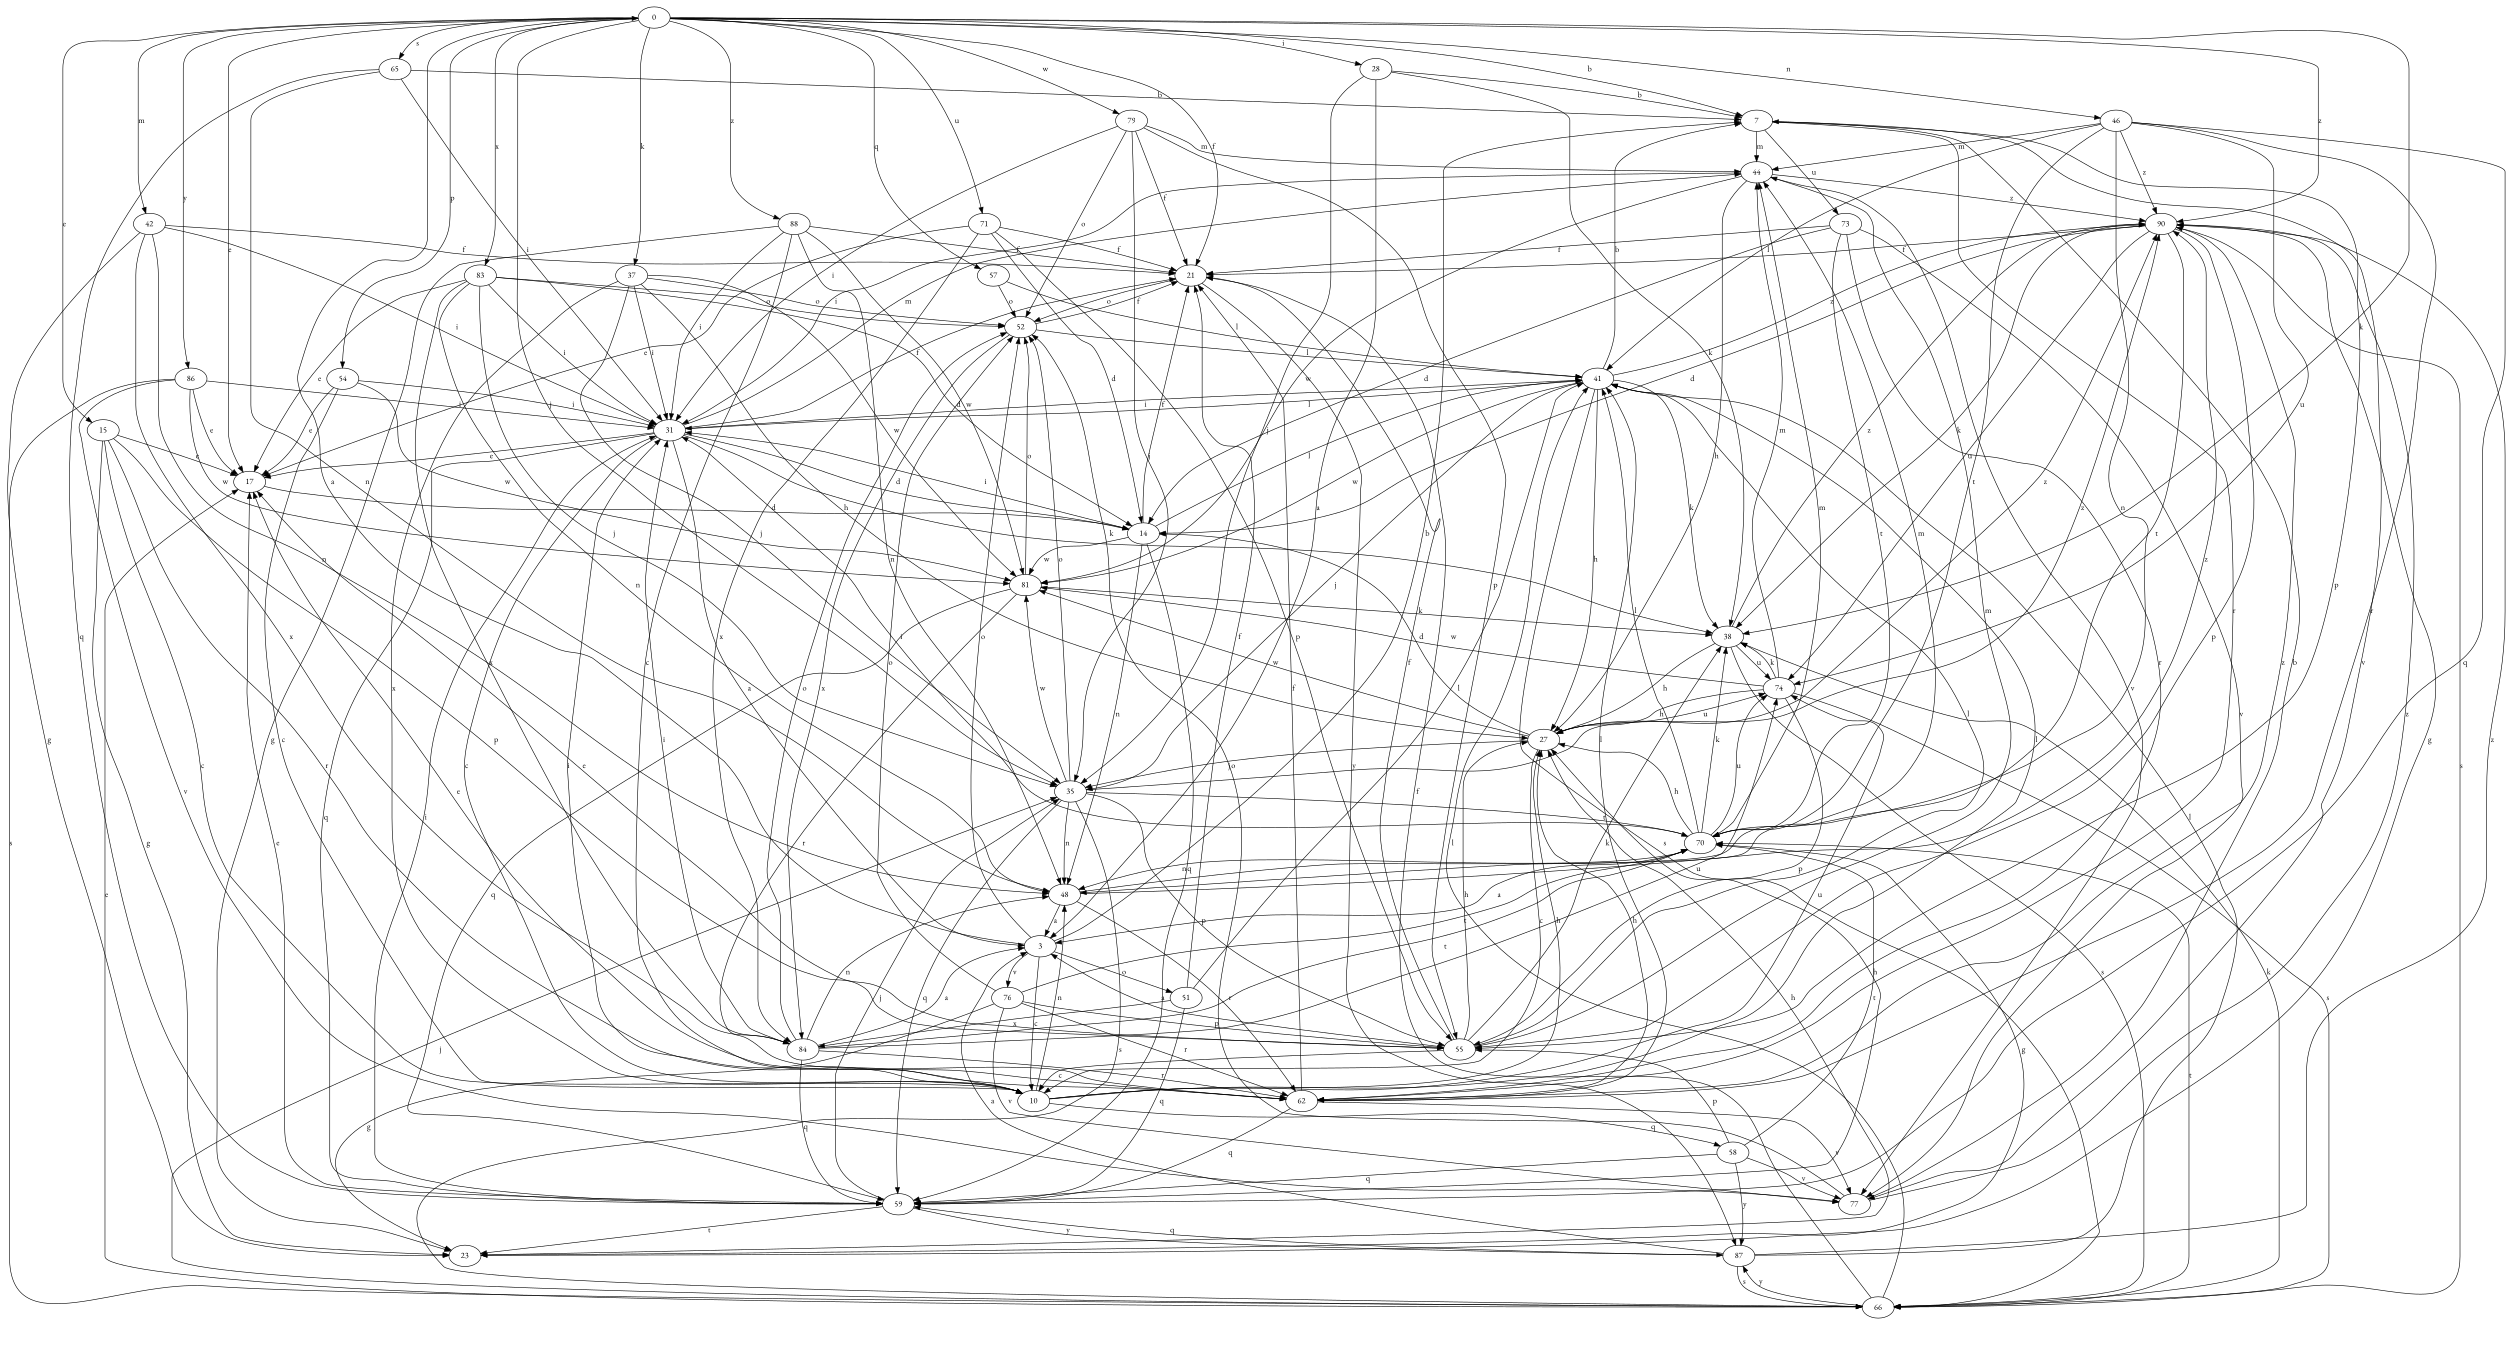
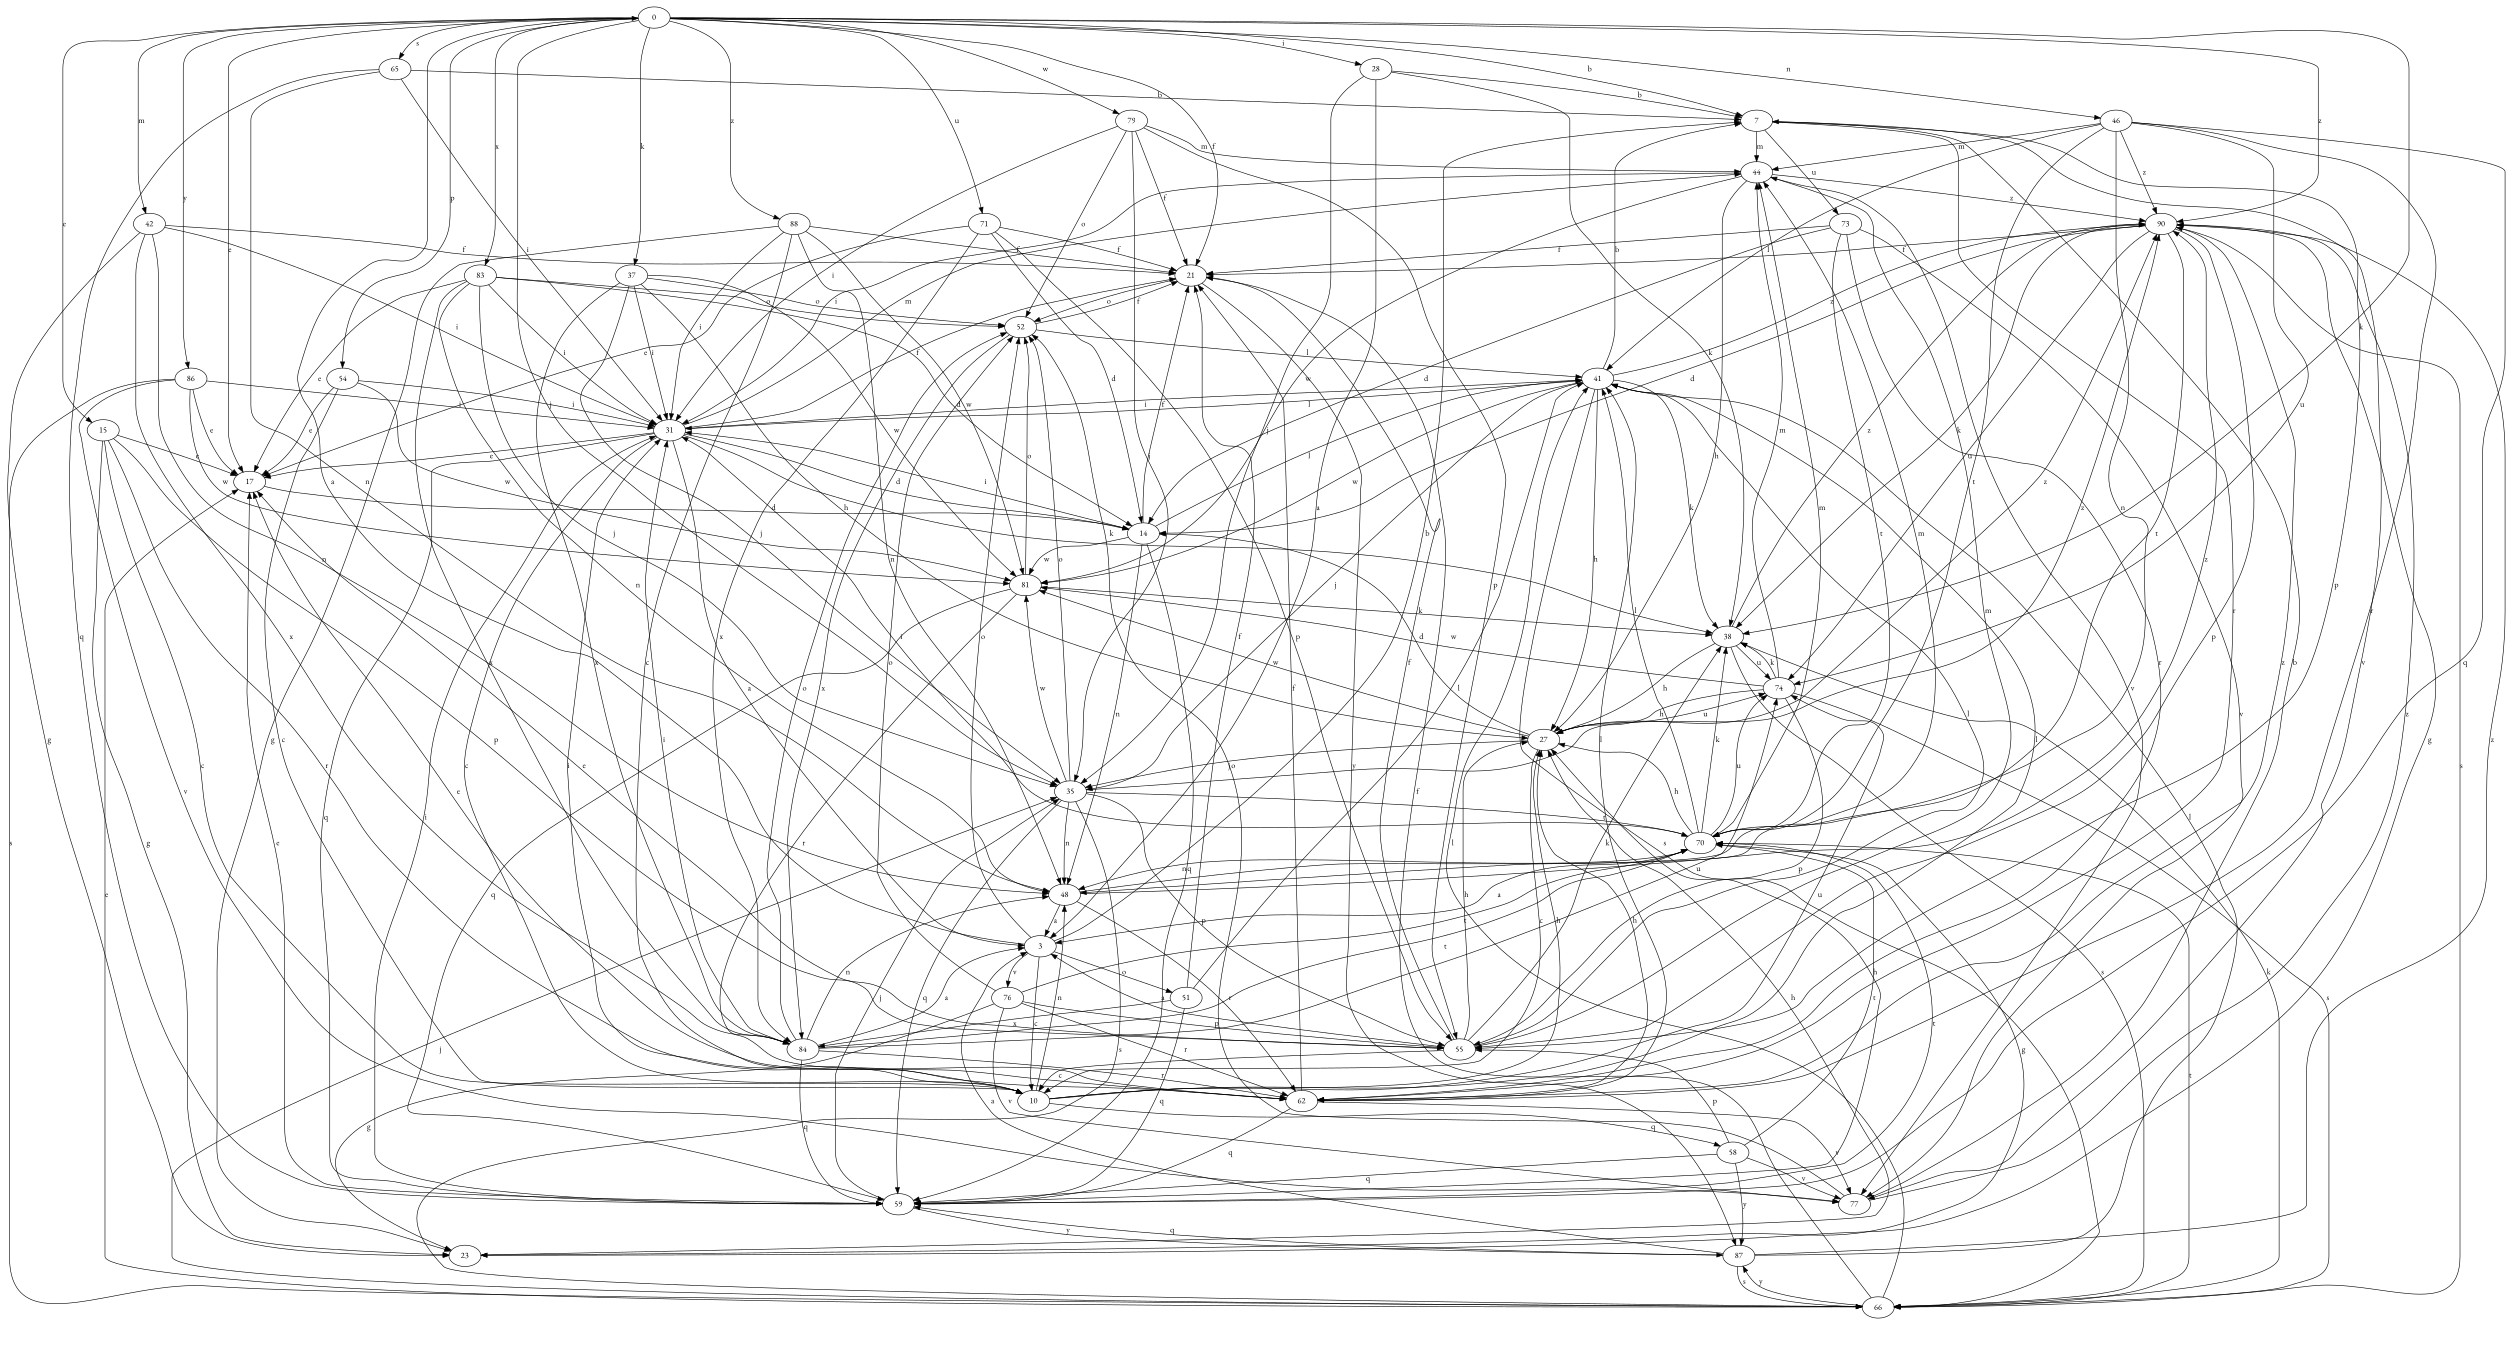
(993, 276) -> none
(395, 852) -> (597, 675)
(685, 1230) -> (1732, 1182)
